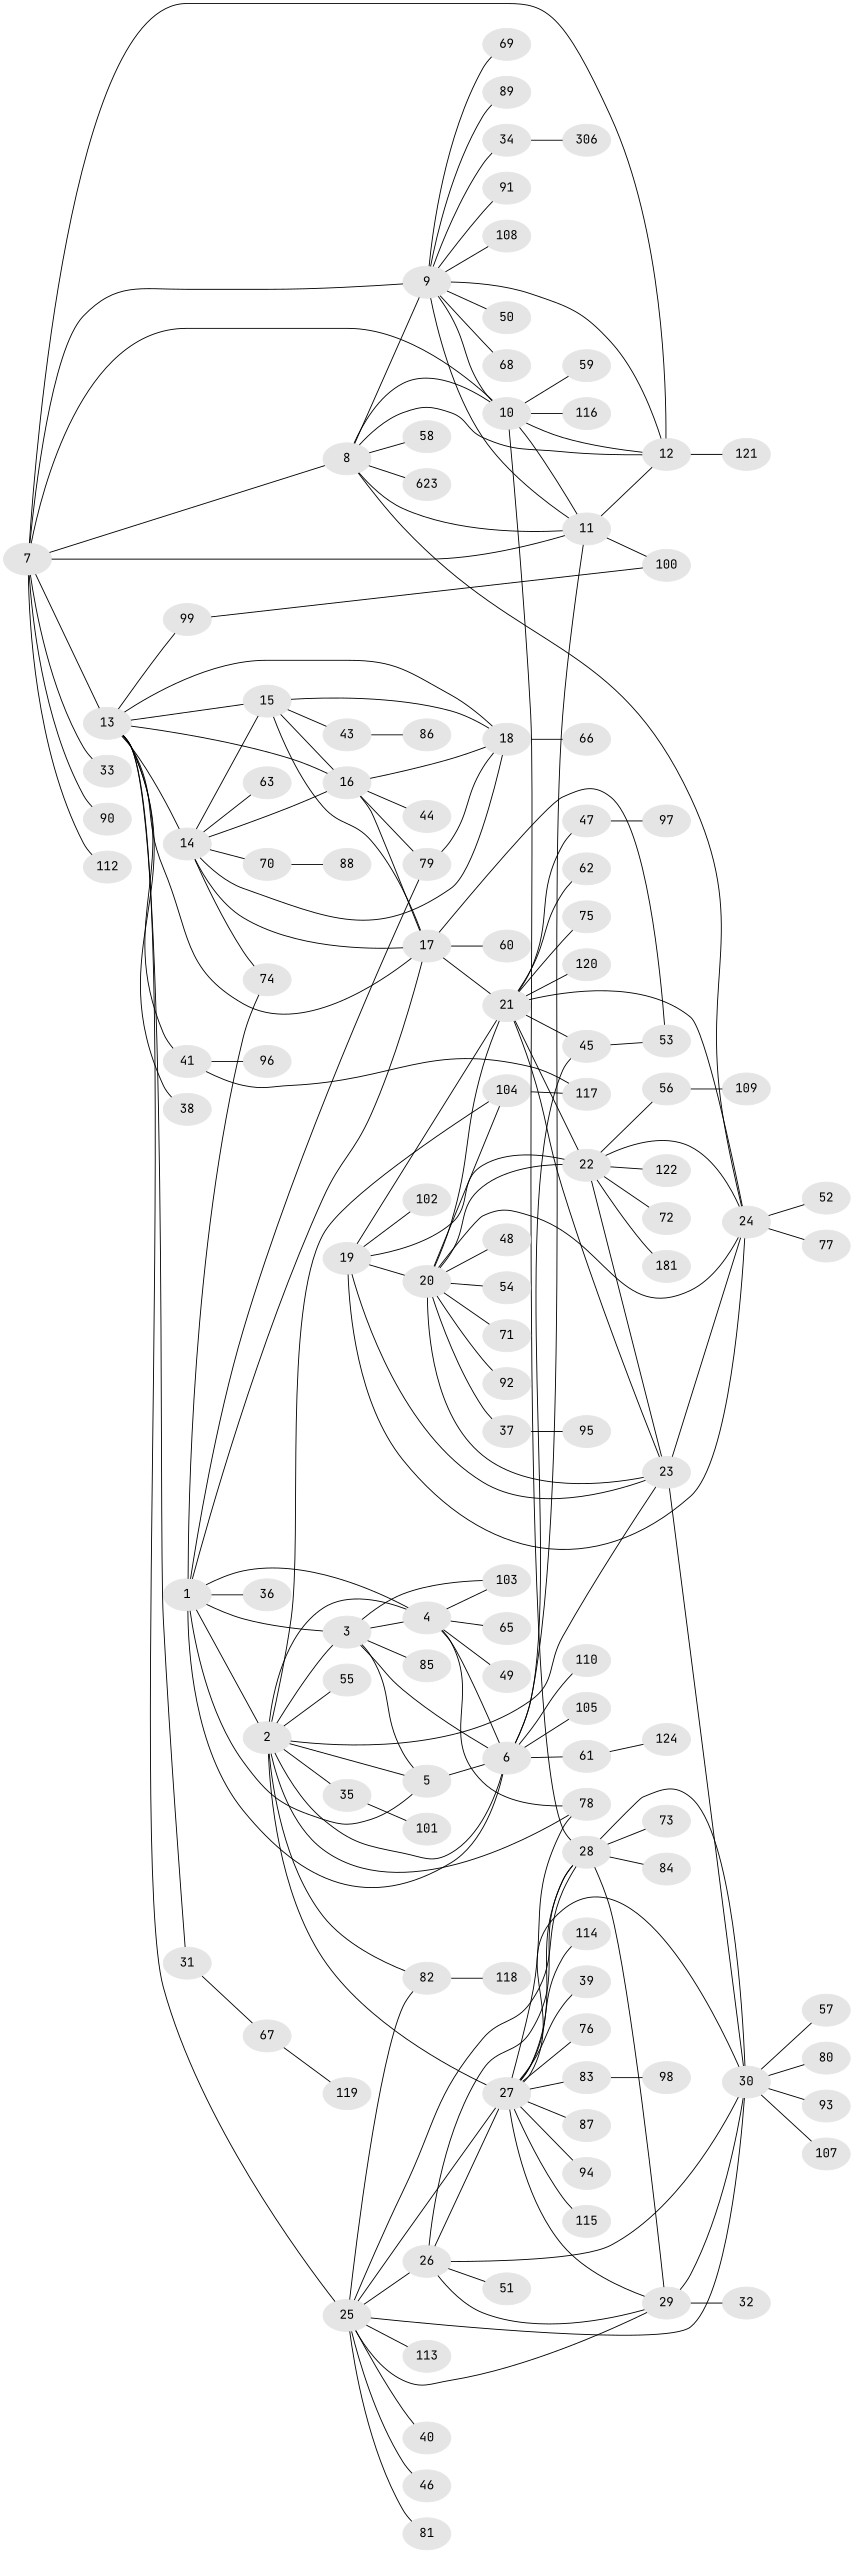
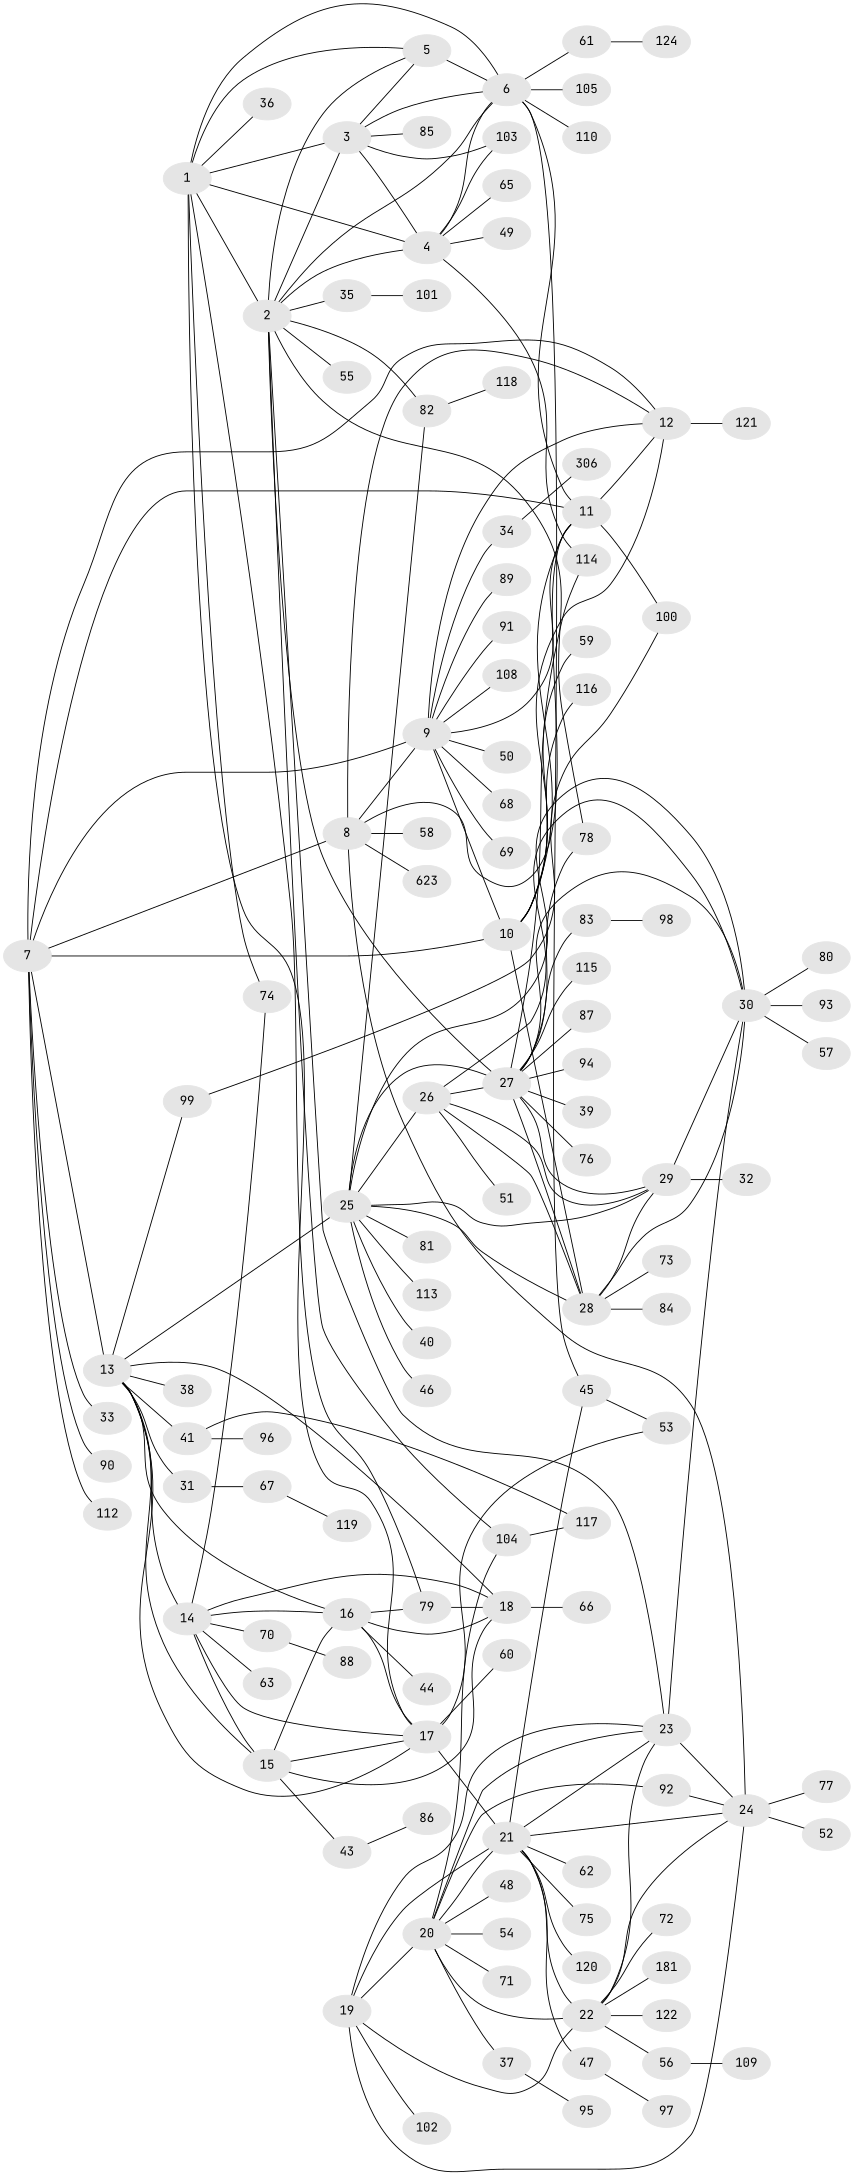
(410, 381) -> none
(590, 1254) -> (707, 1800)
(463, 1749) -> (533, 365)
(826, 2154) -> none
